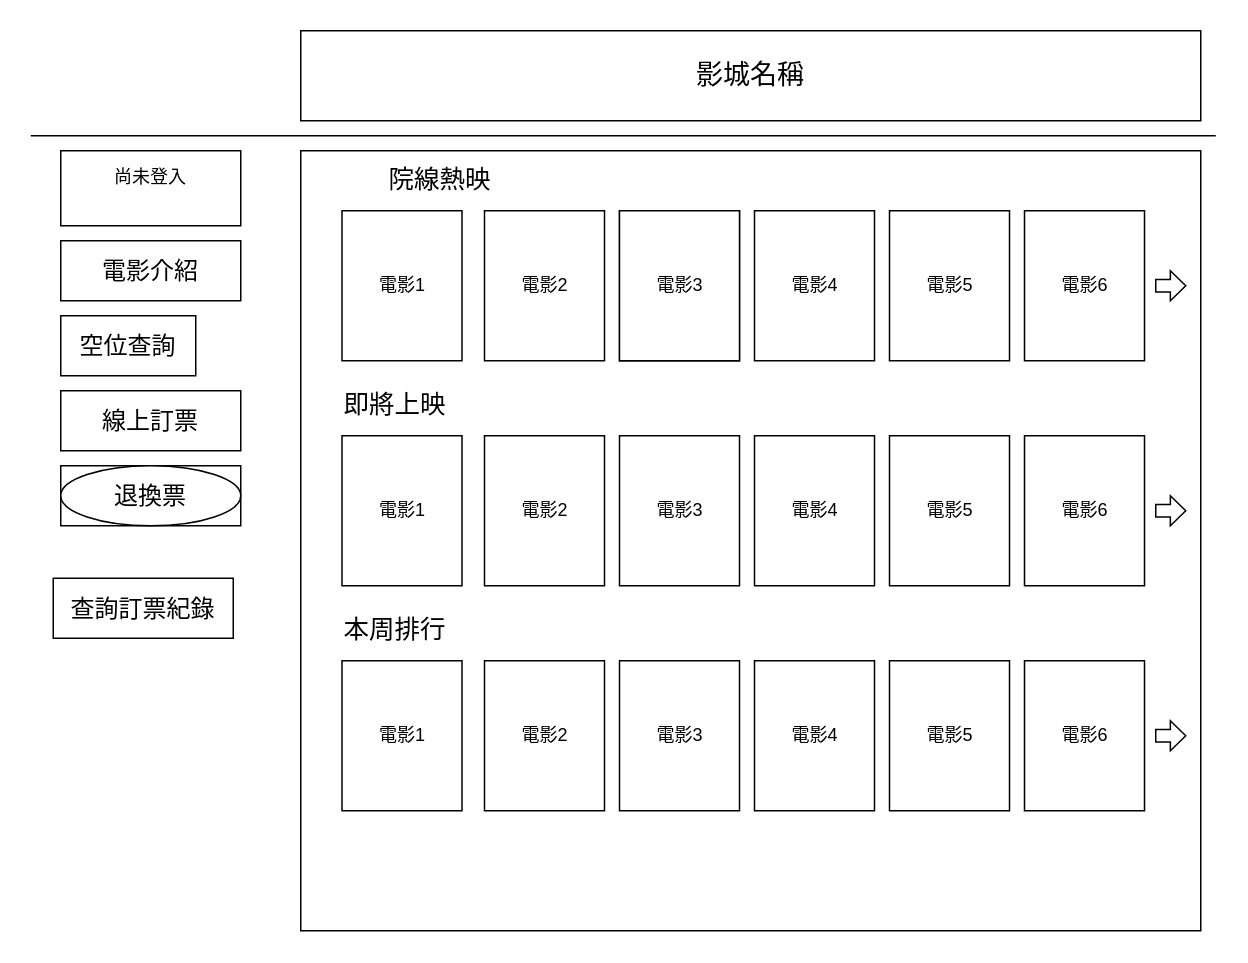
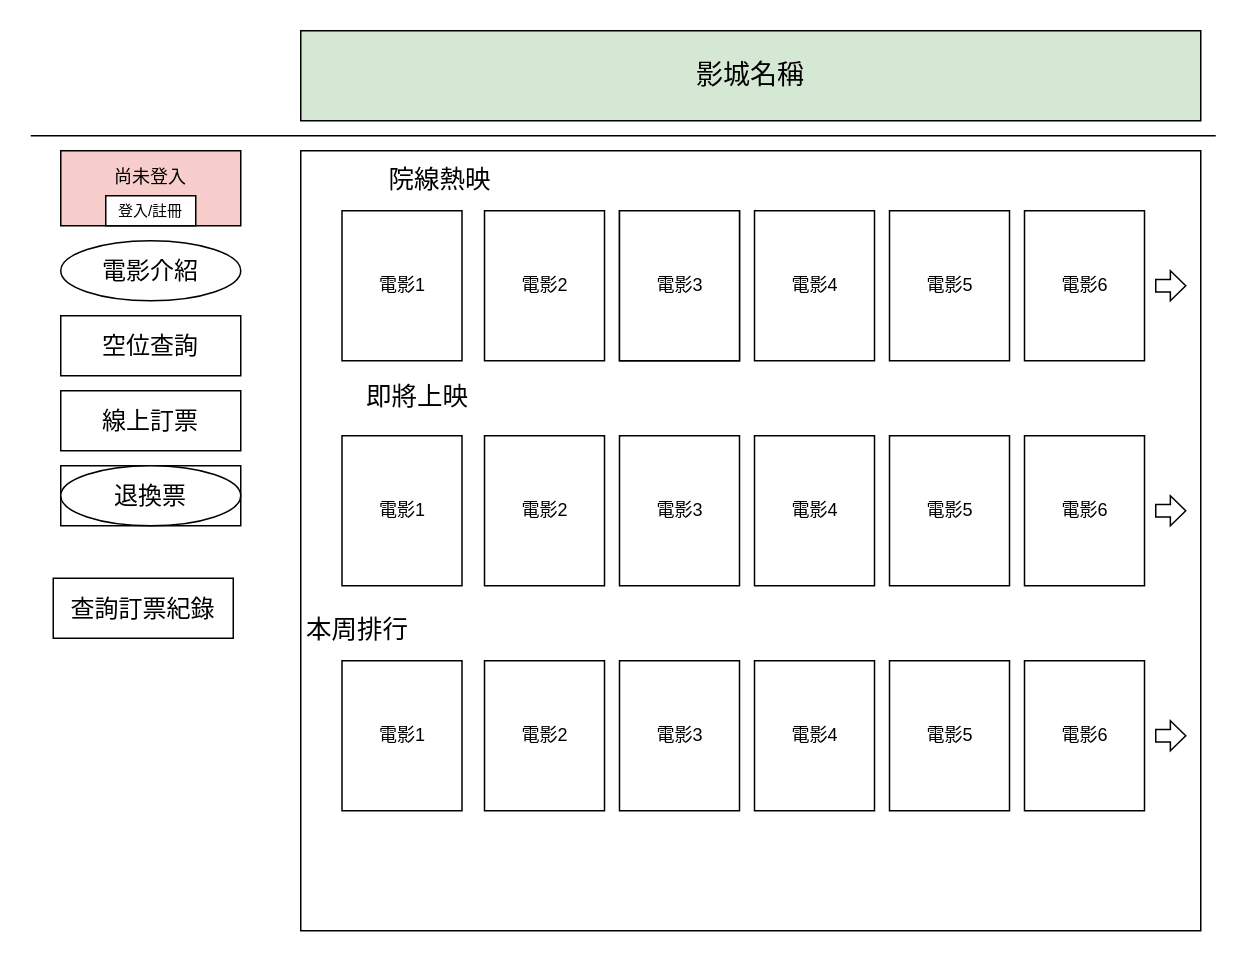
(751, 76) -> (751, 76)
(151, 188) -> (151, 188)
none -> (151, 211)
(151, 271) -> (151, 271)
(128, 346) -> (151, 346)
(395, 406) -> (417, 398)
(395, 631) -> (357, 631)
